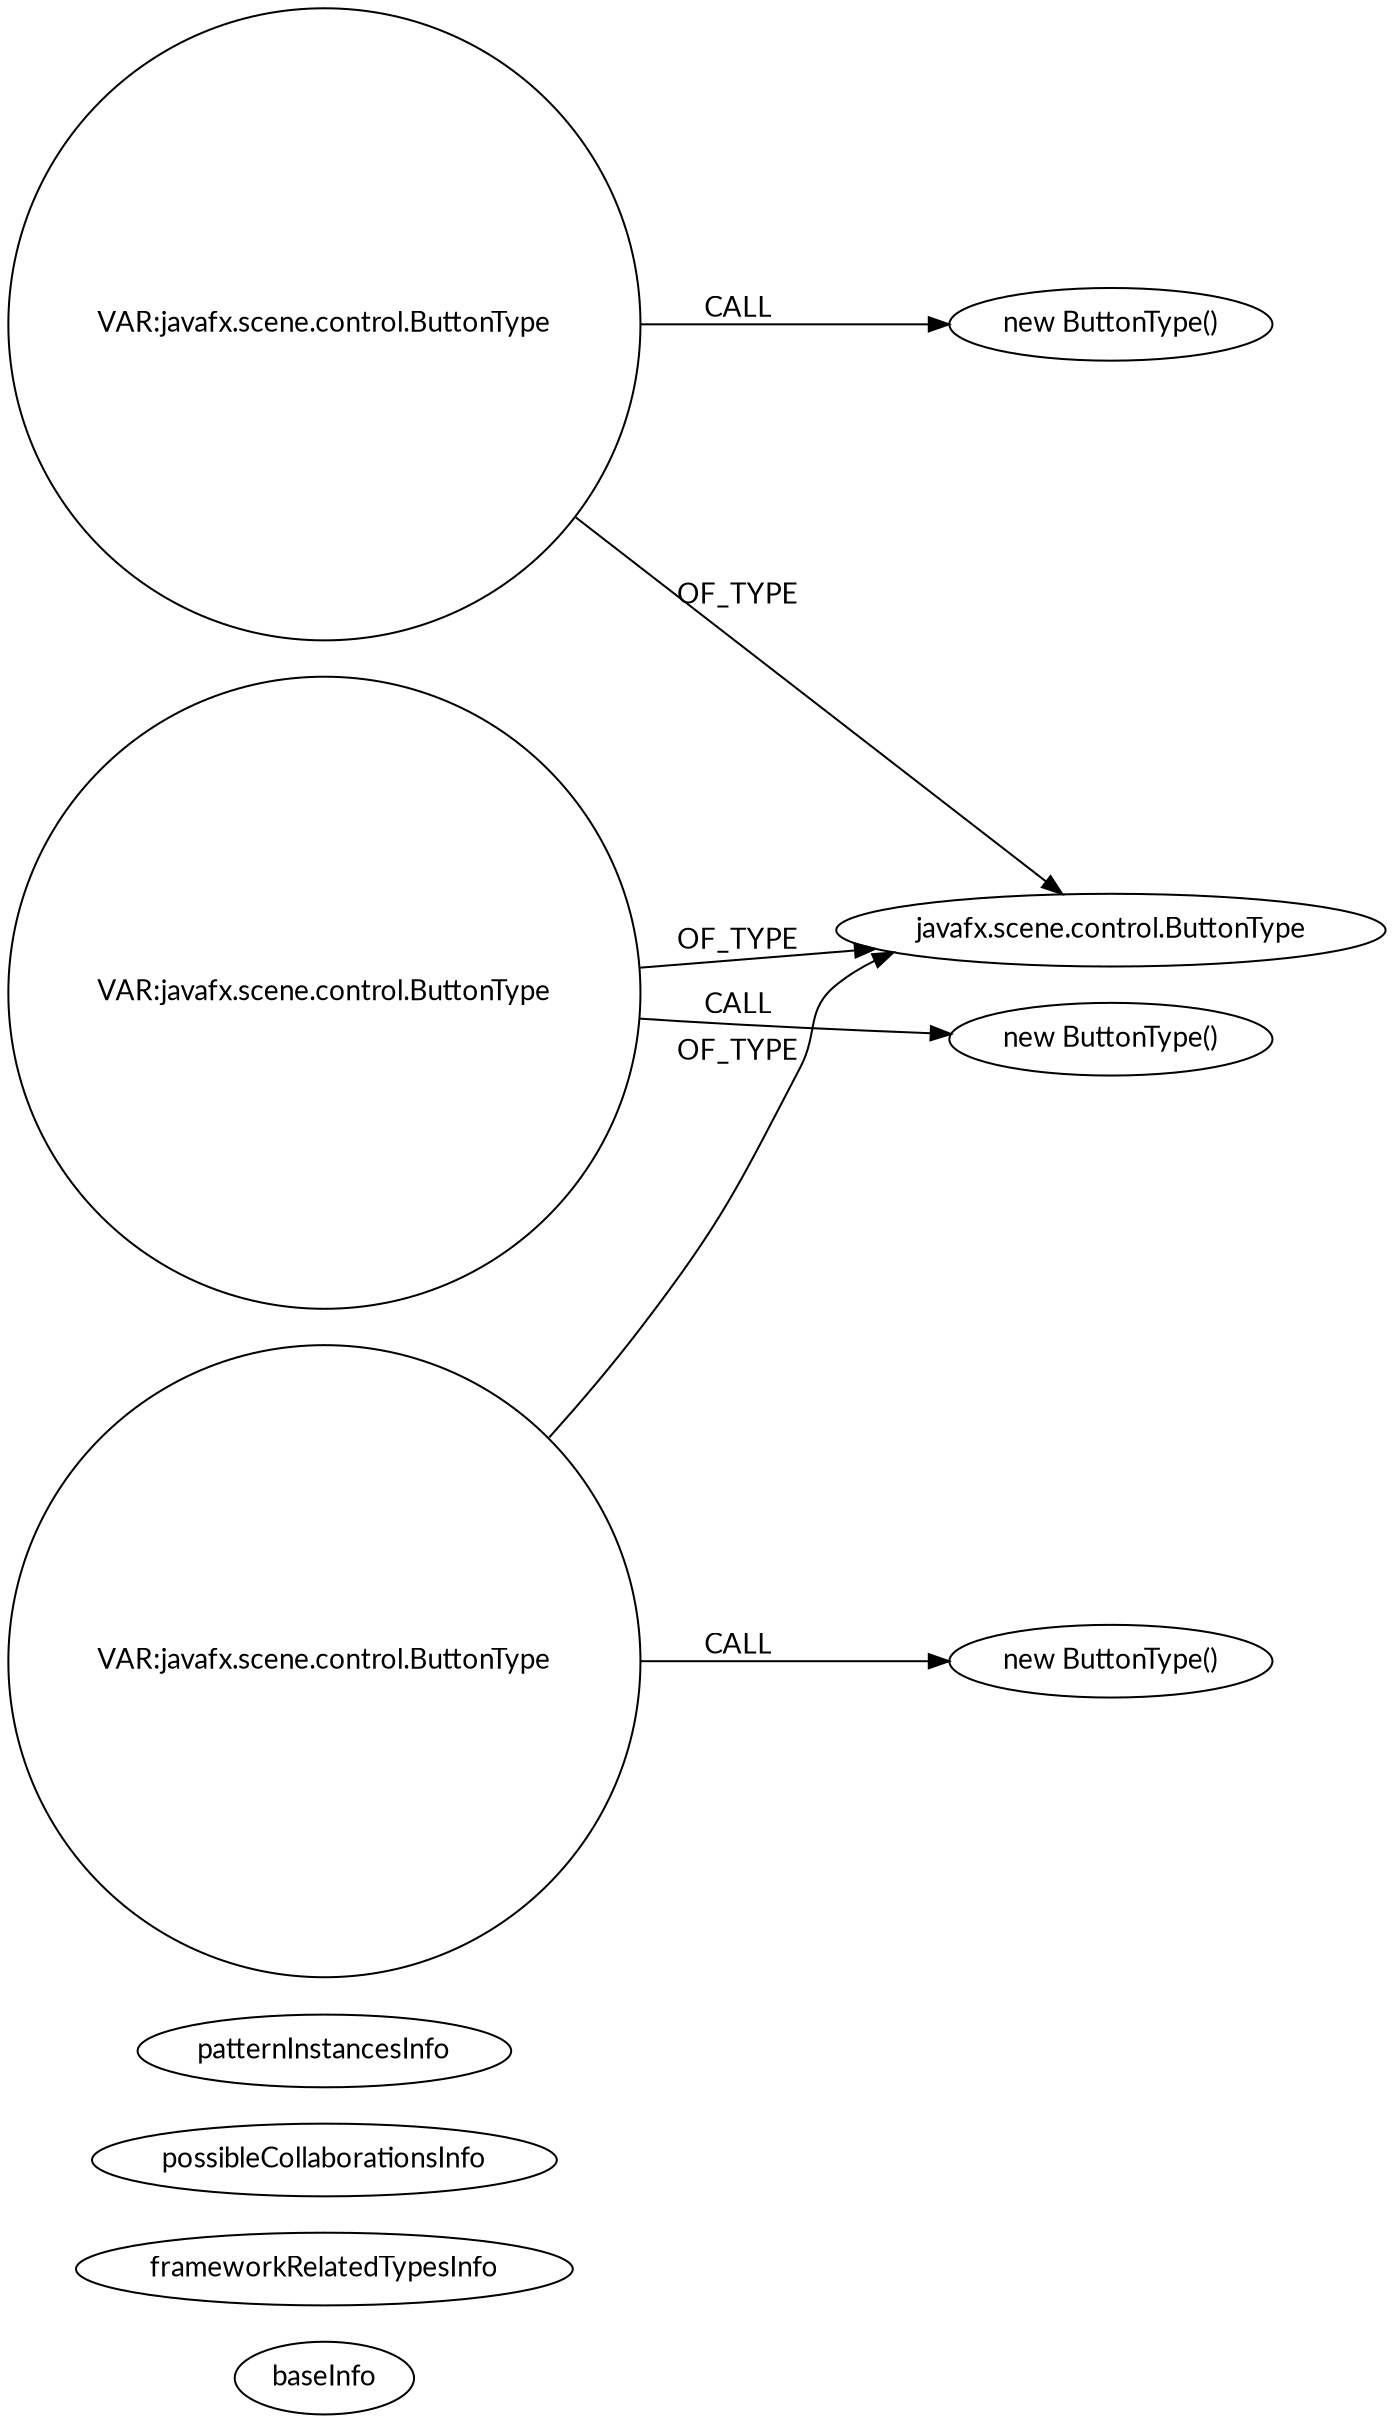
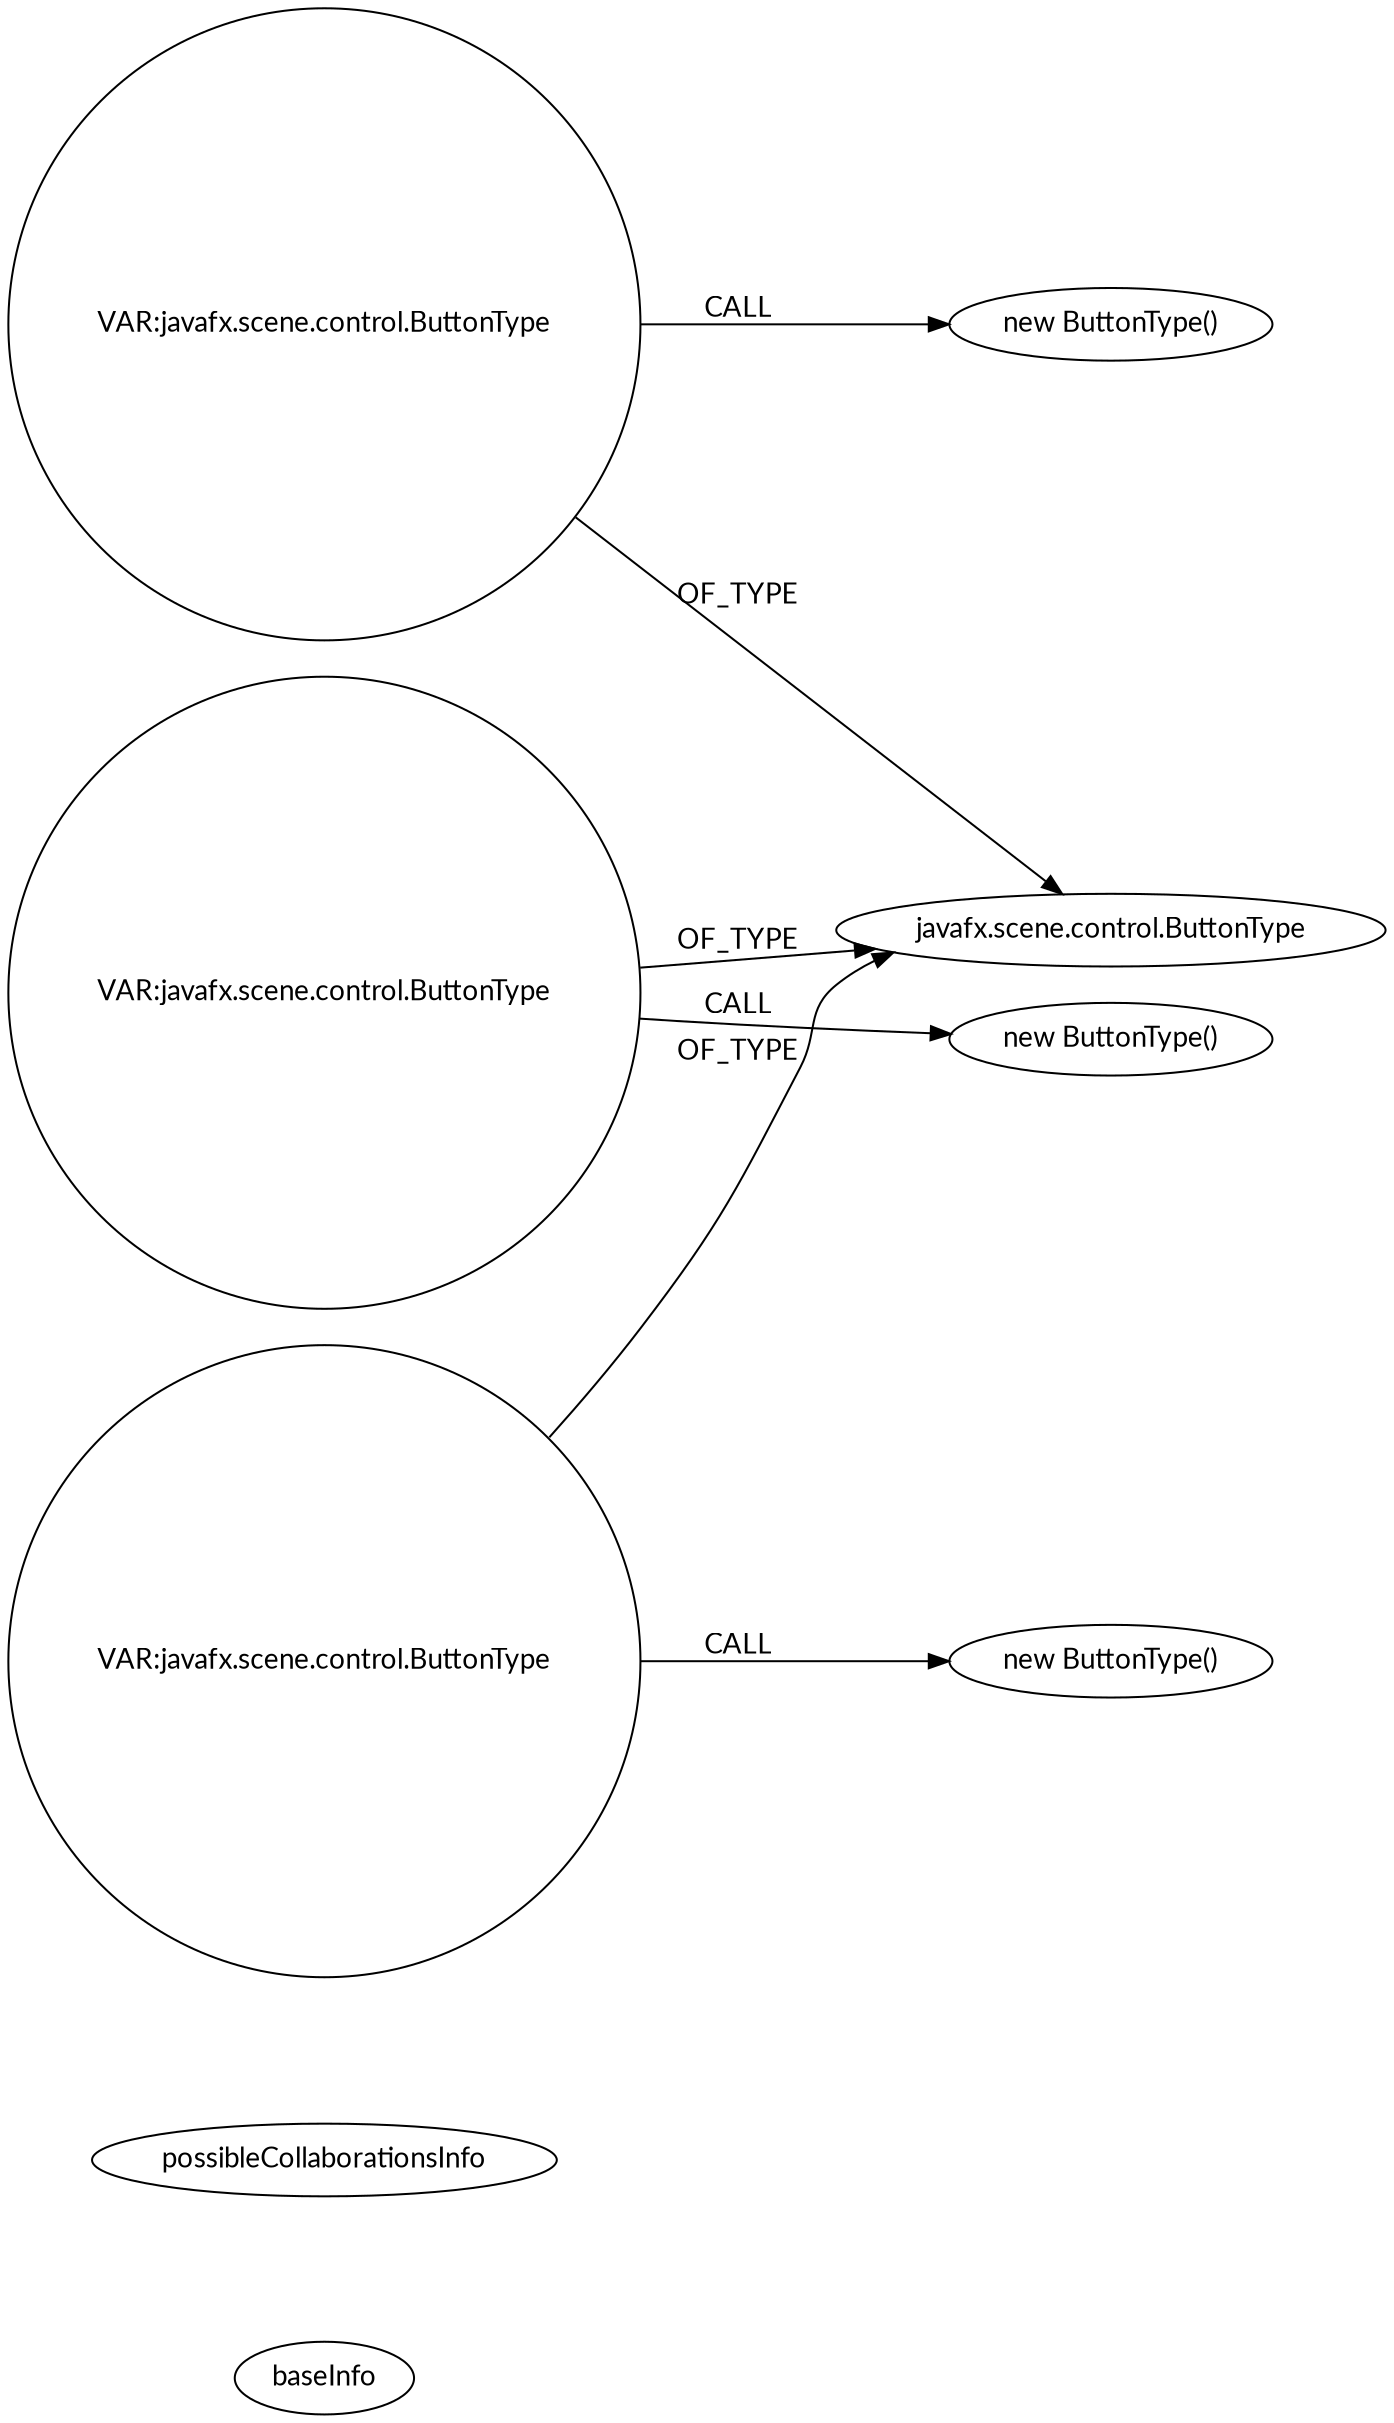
(324, 2051) -> none
(324, 2269) -> none
